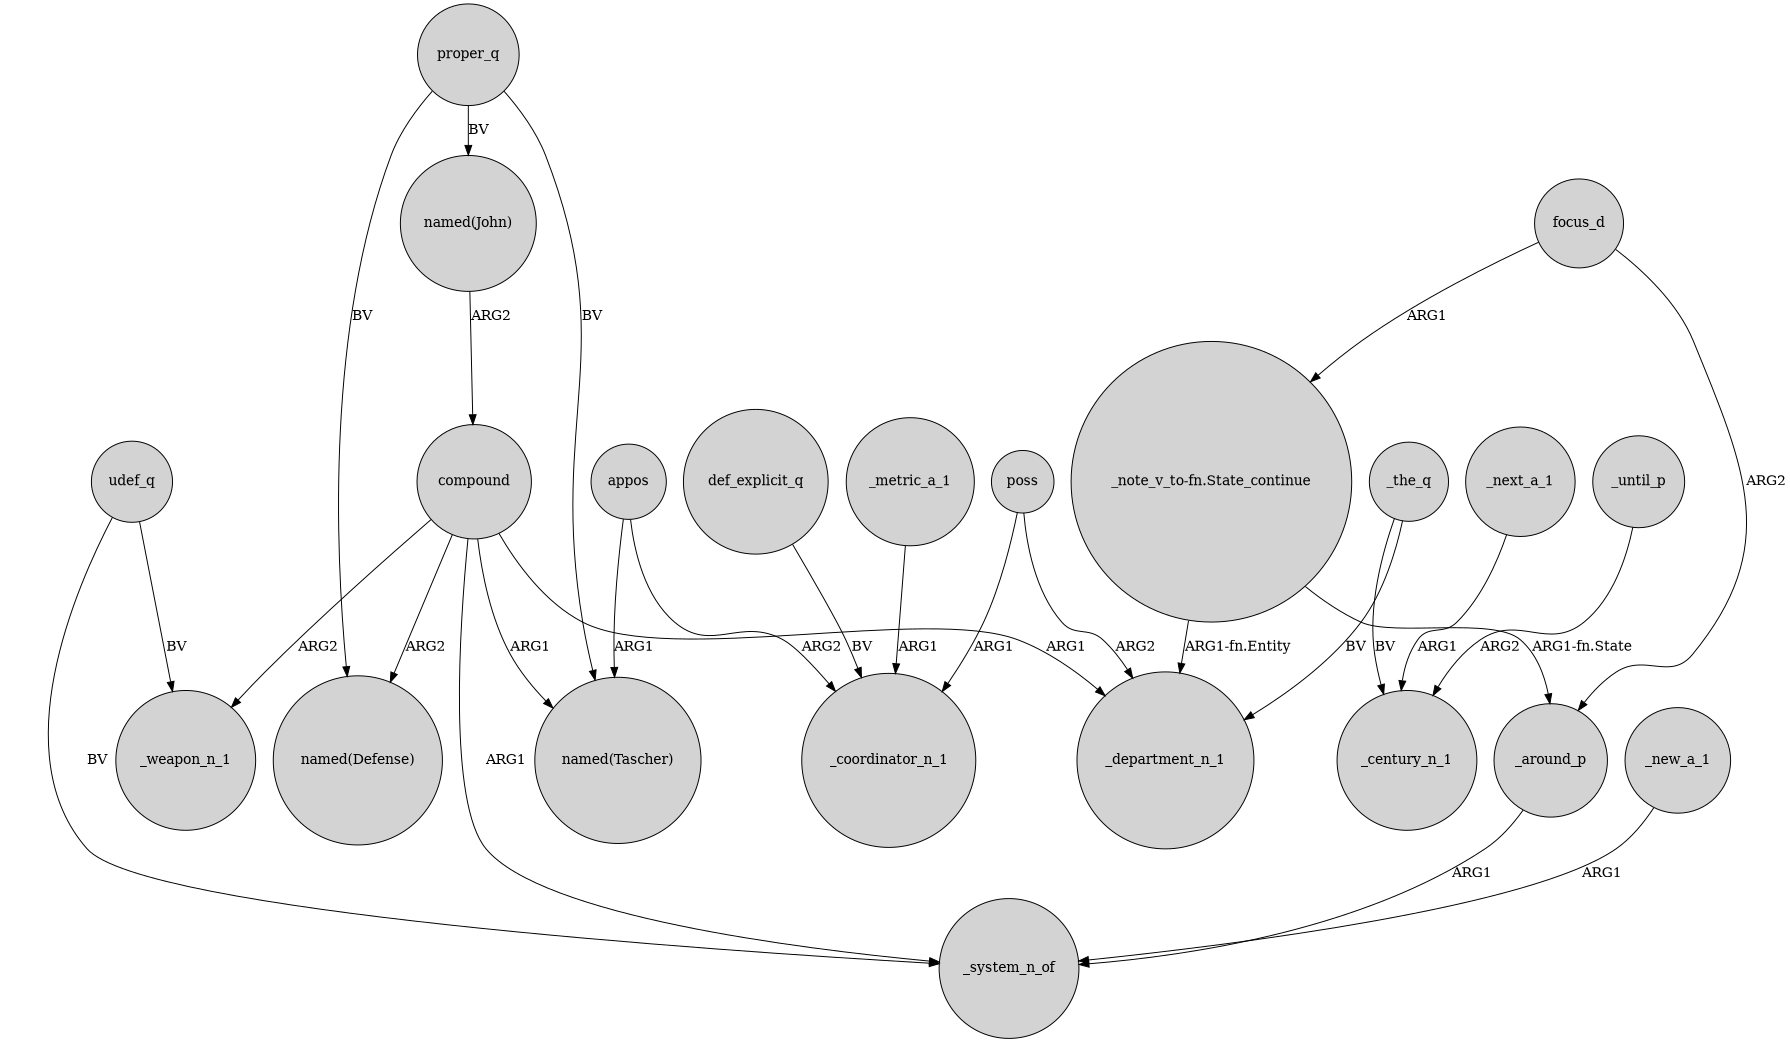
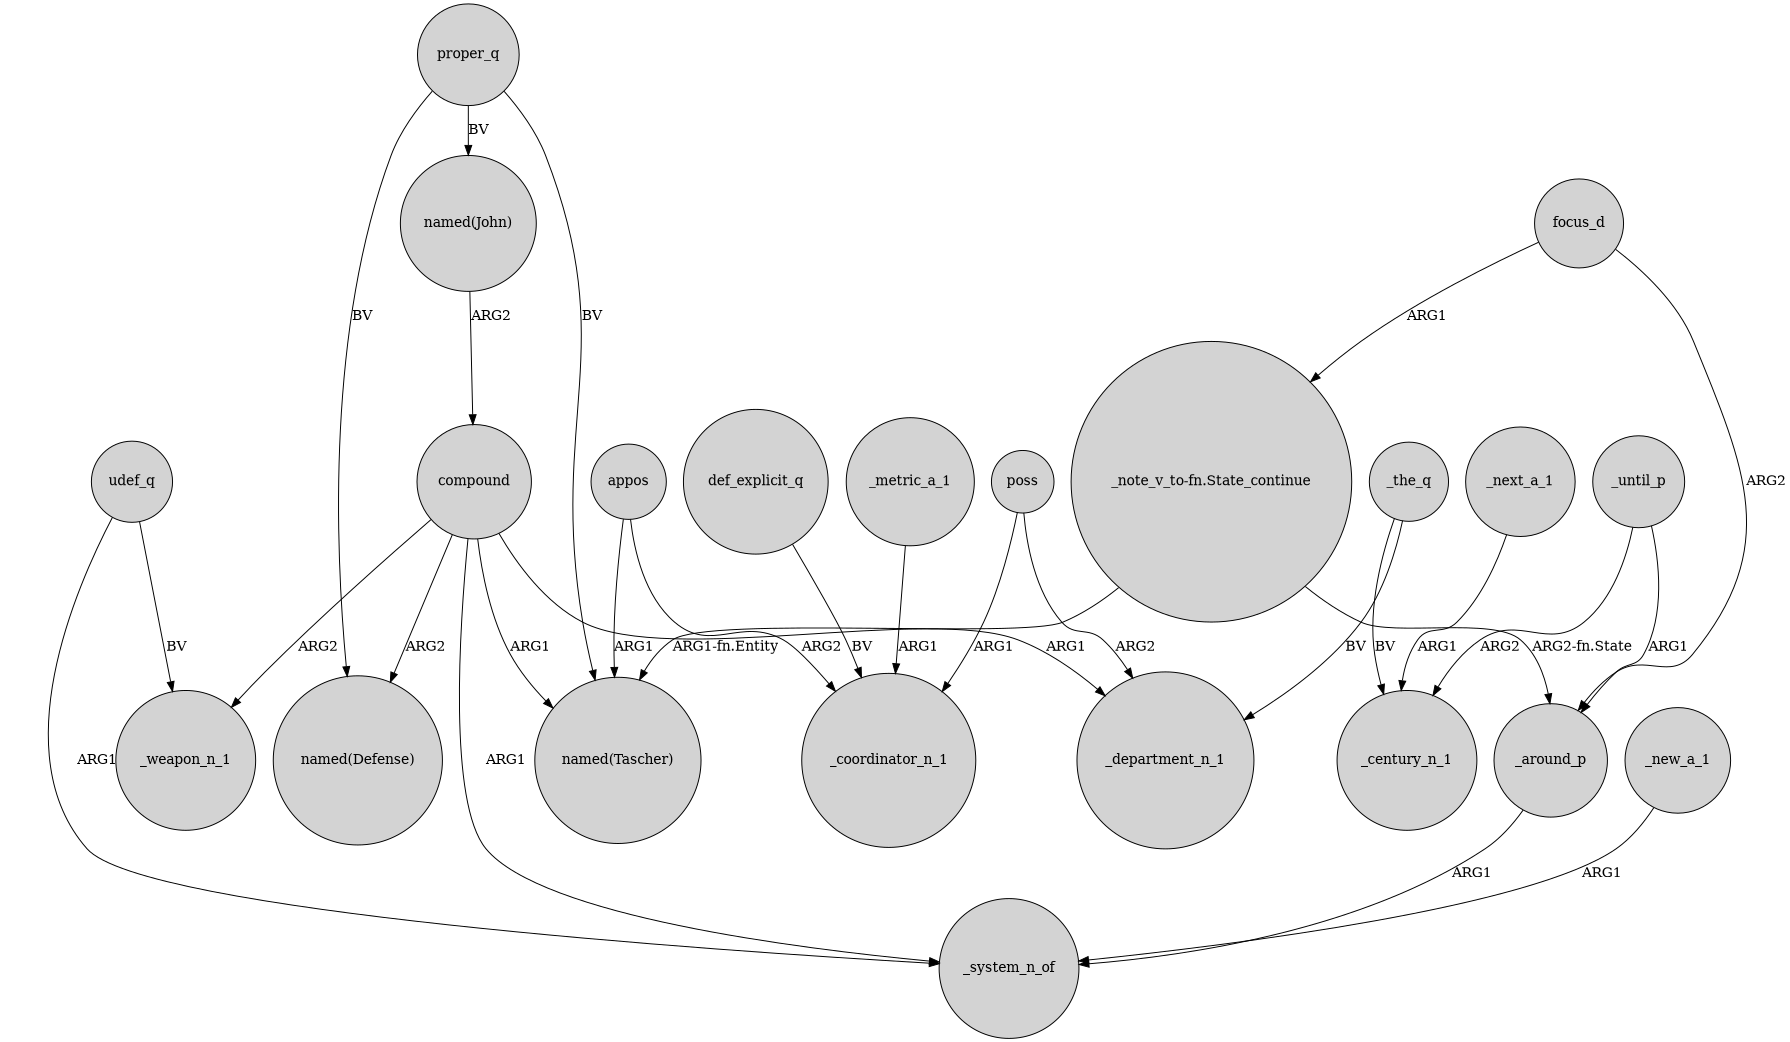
none -> (1653, 629)
(1185, 642) -> (804, 628)
(1582, 647) -> (1582, 647)
(97, 760) -> (97, 760)
